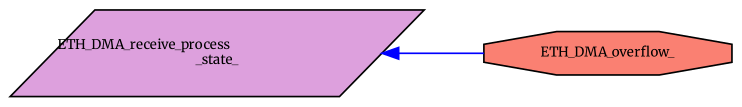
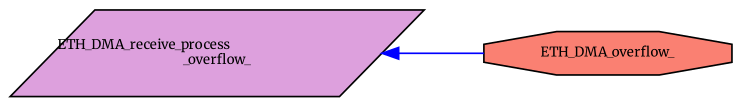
(217, 53) -> (217, 53)
